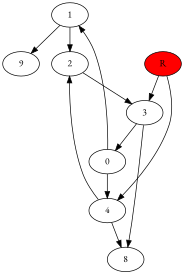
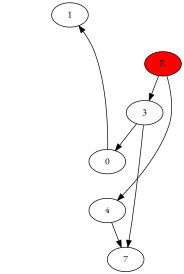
(21, 64) -> none
(70, 64) -> none
(107, 183) -> none
(126, 259) -> (126, 259)
